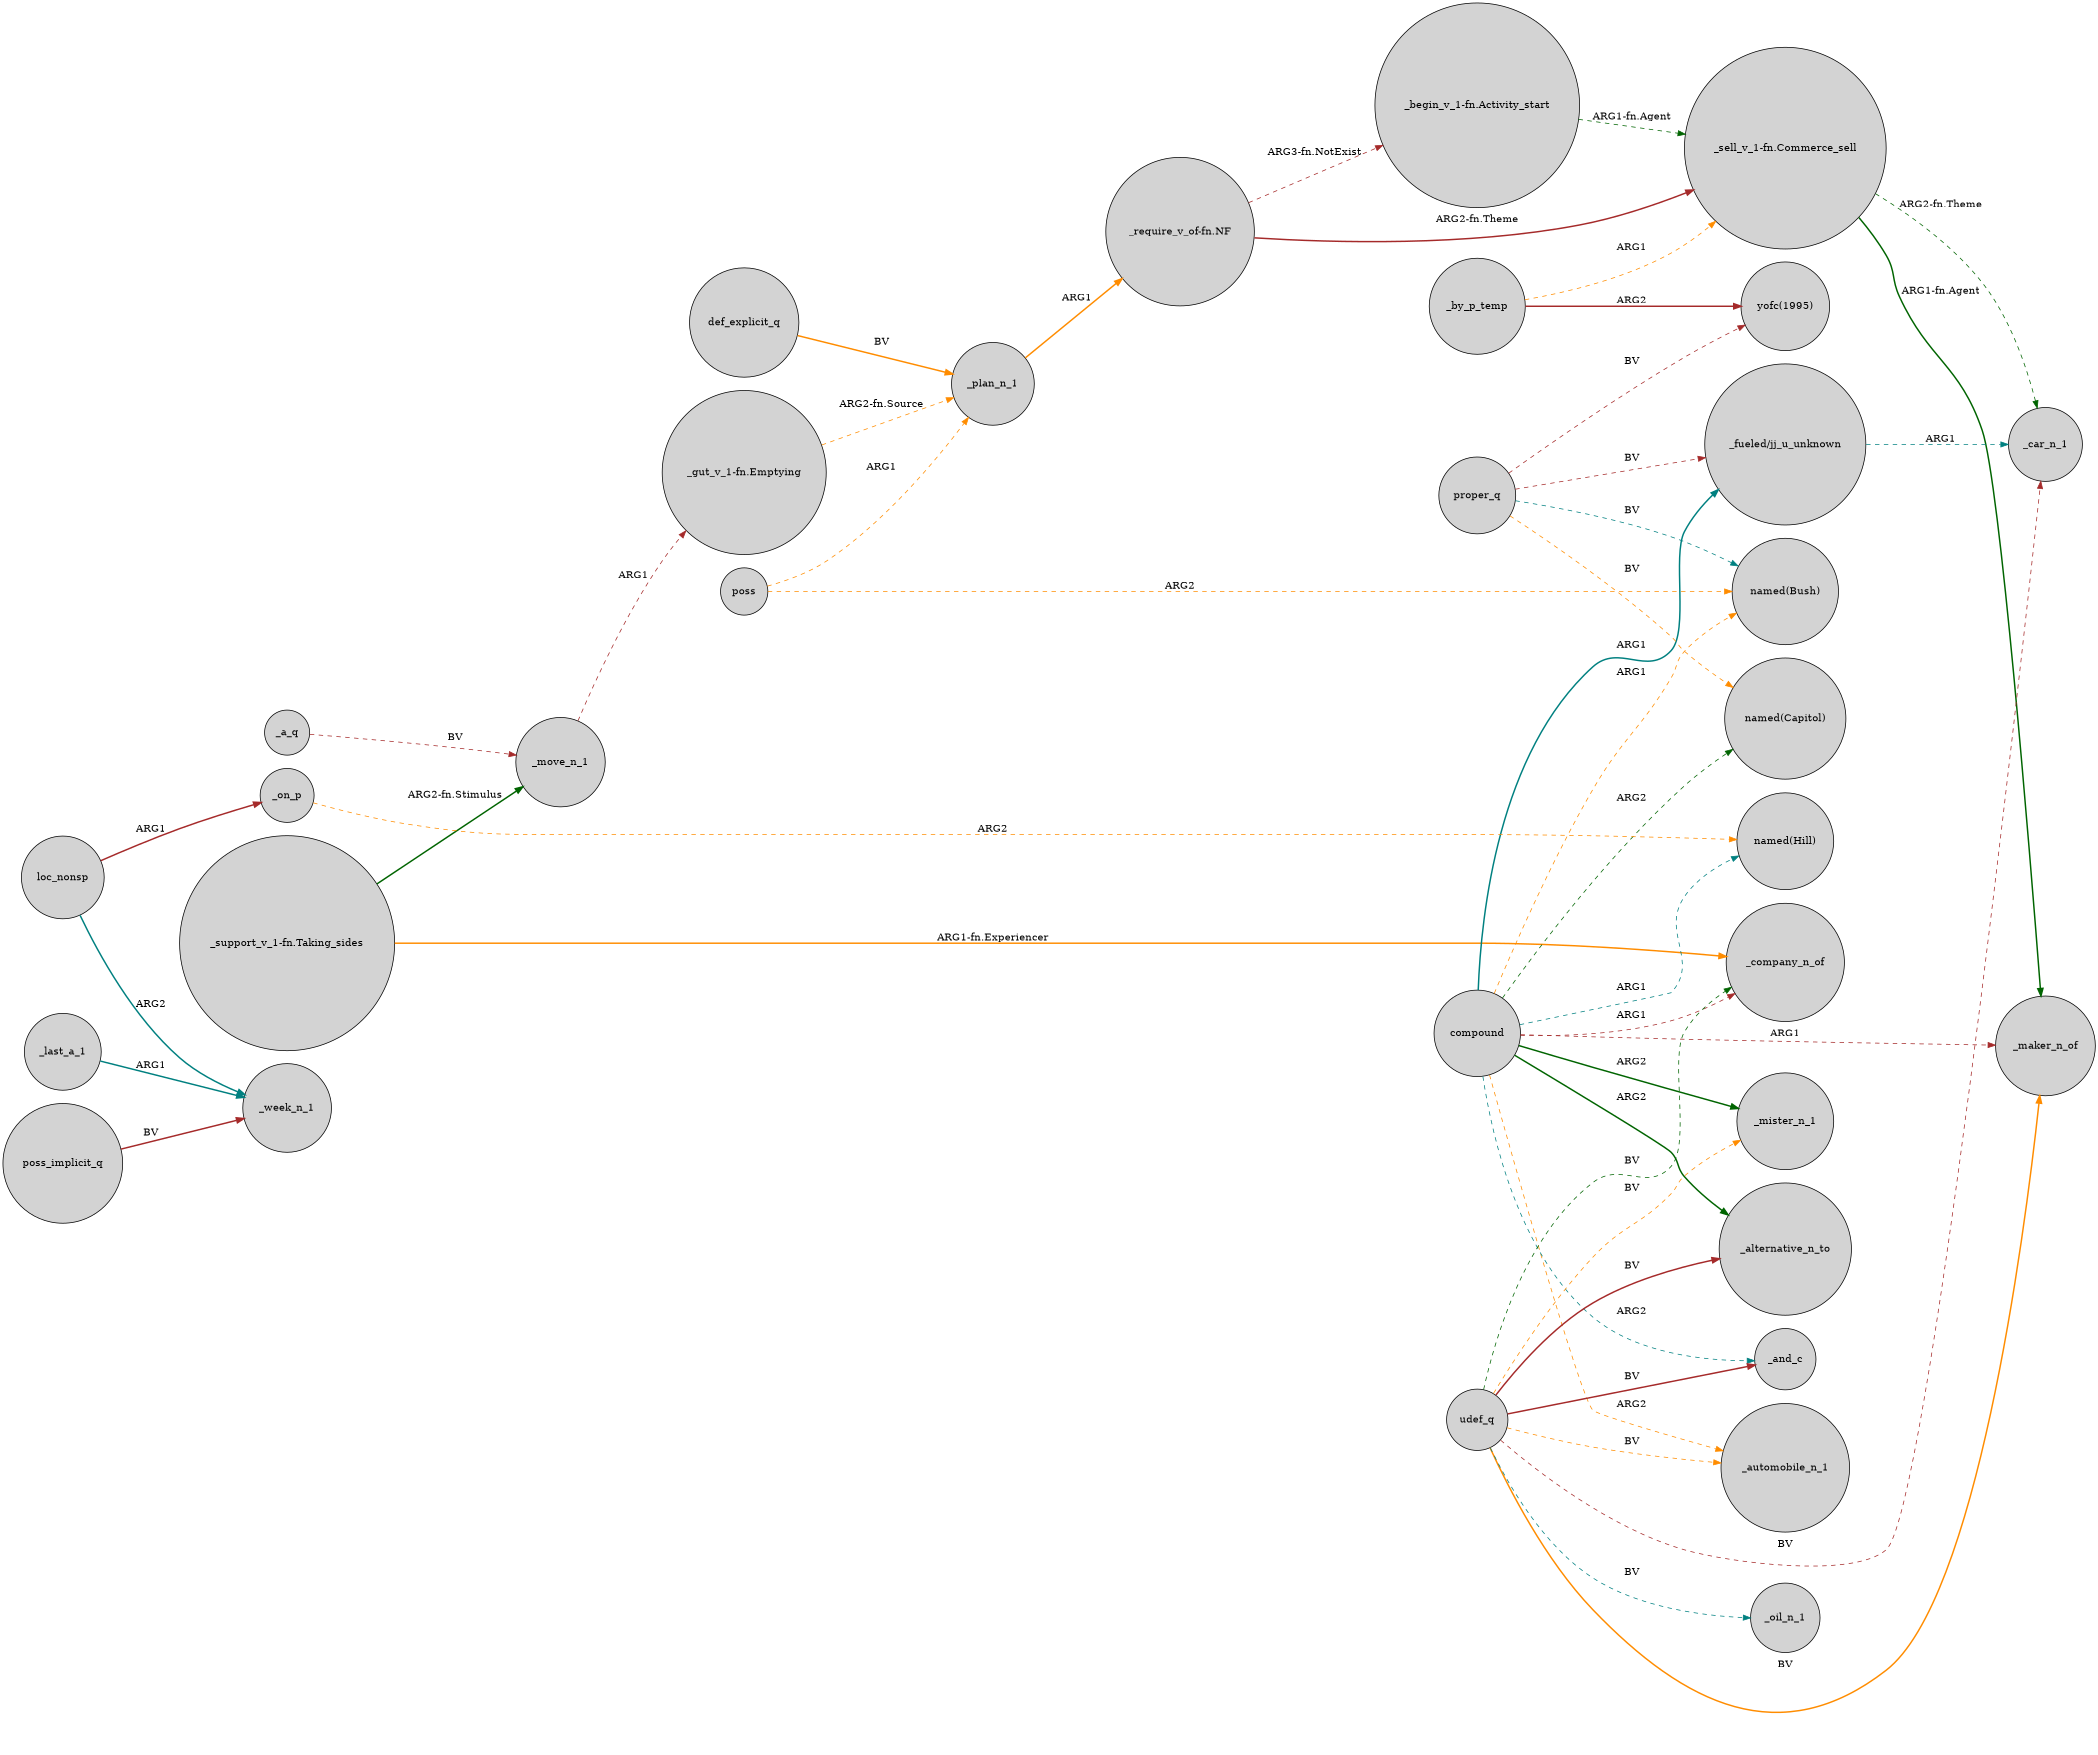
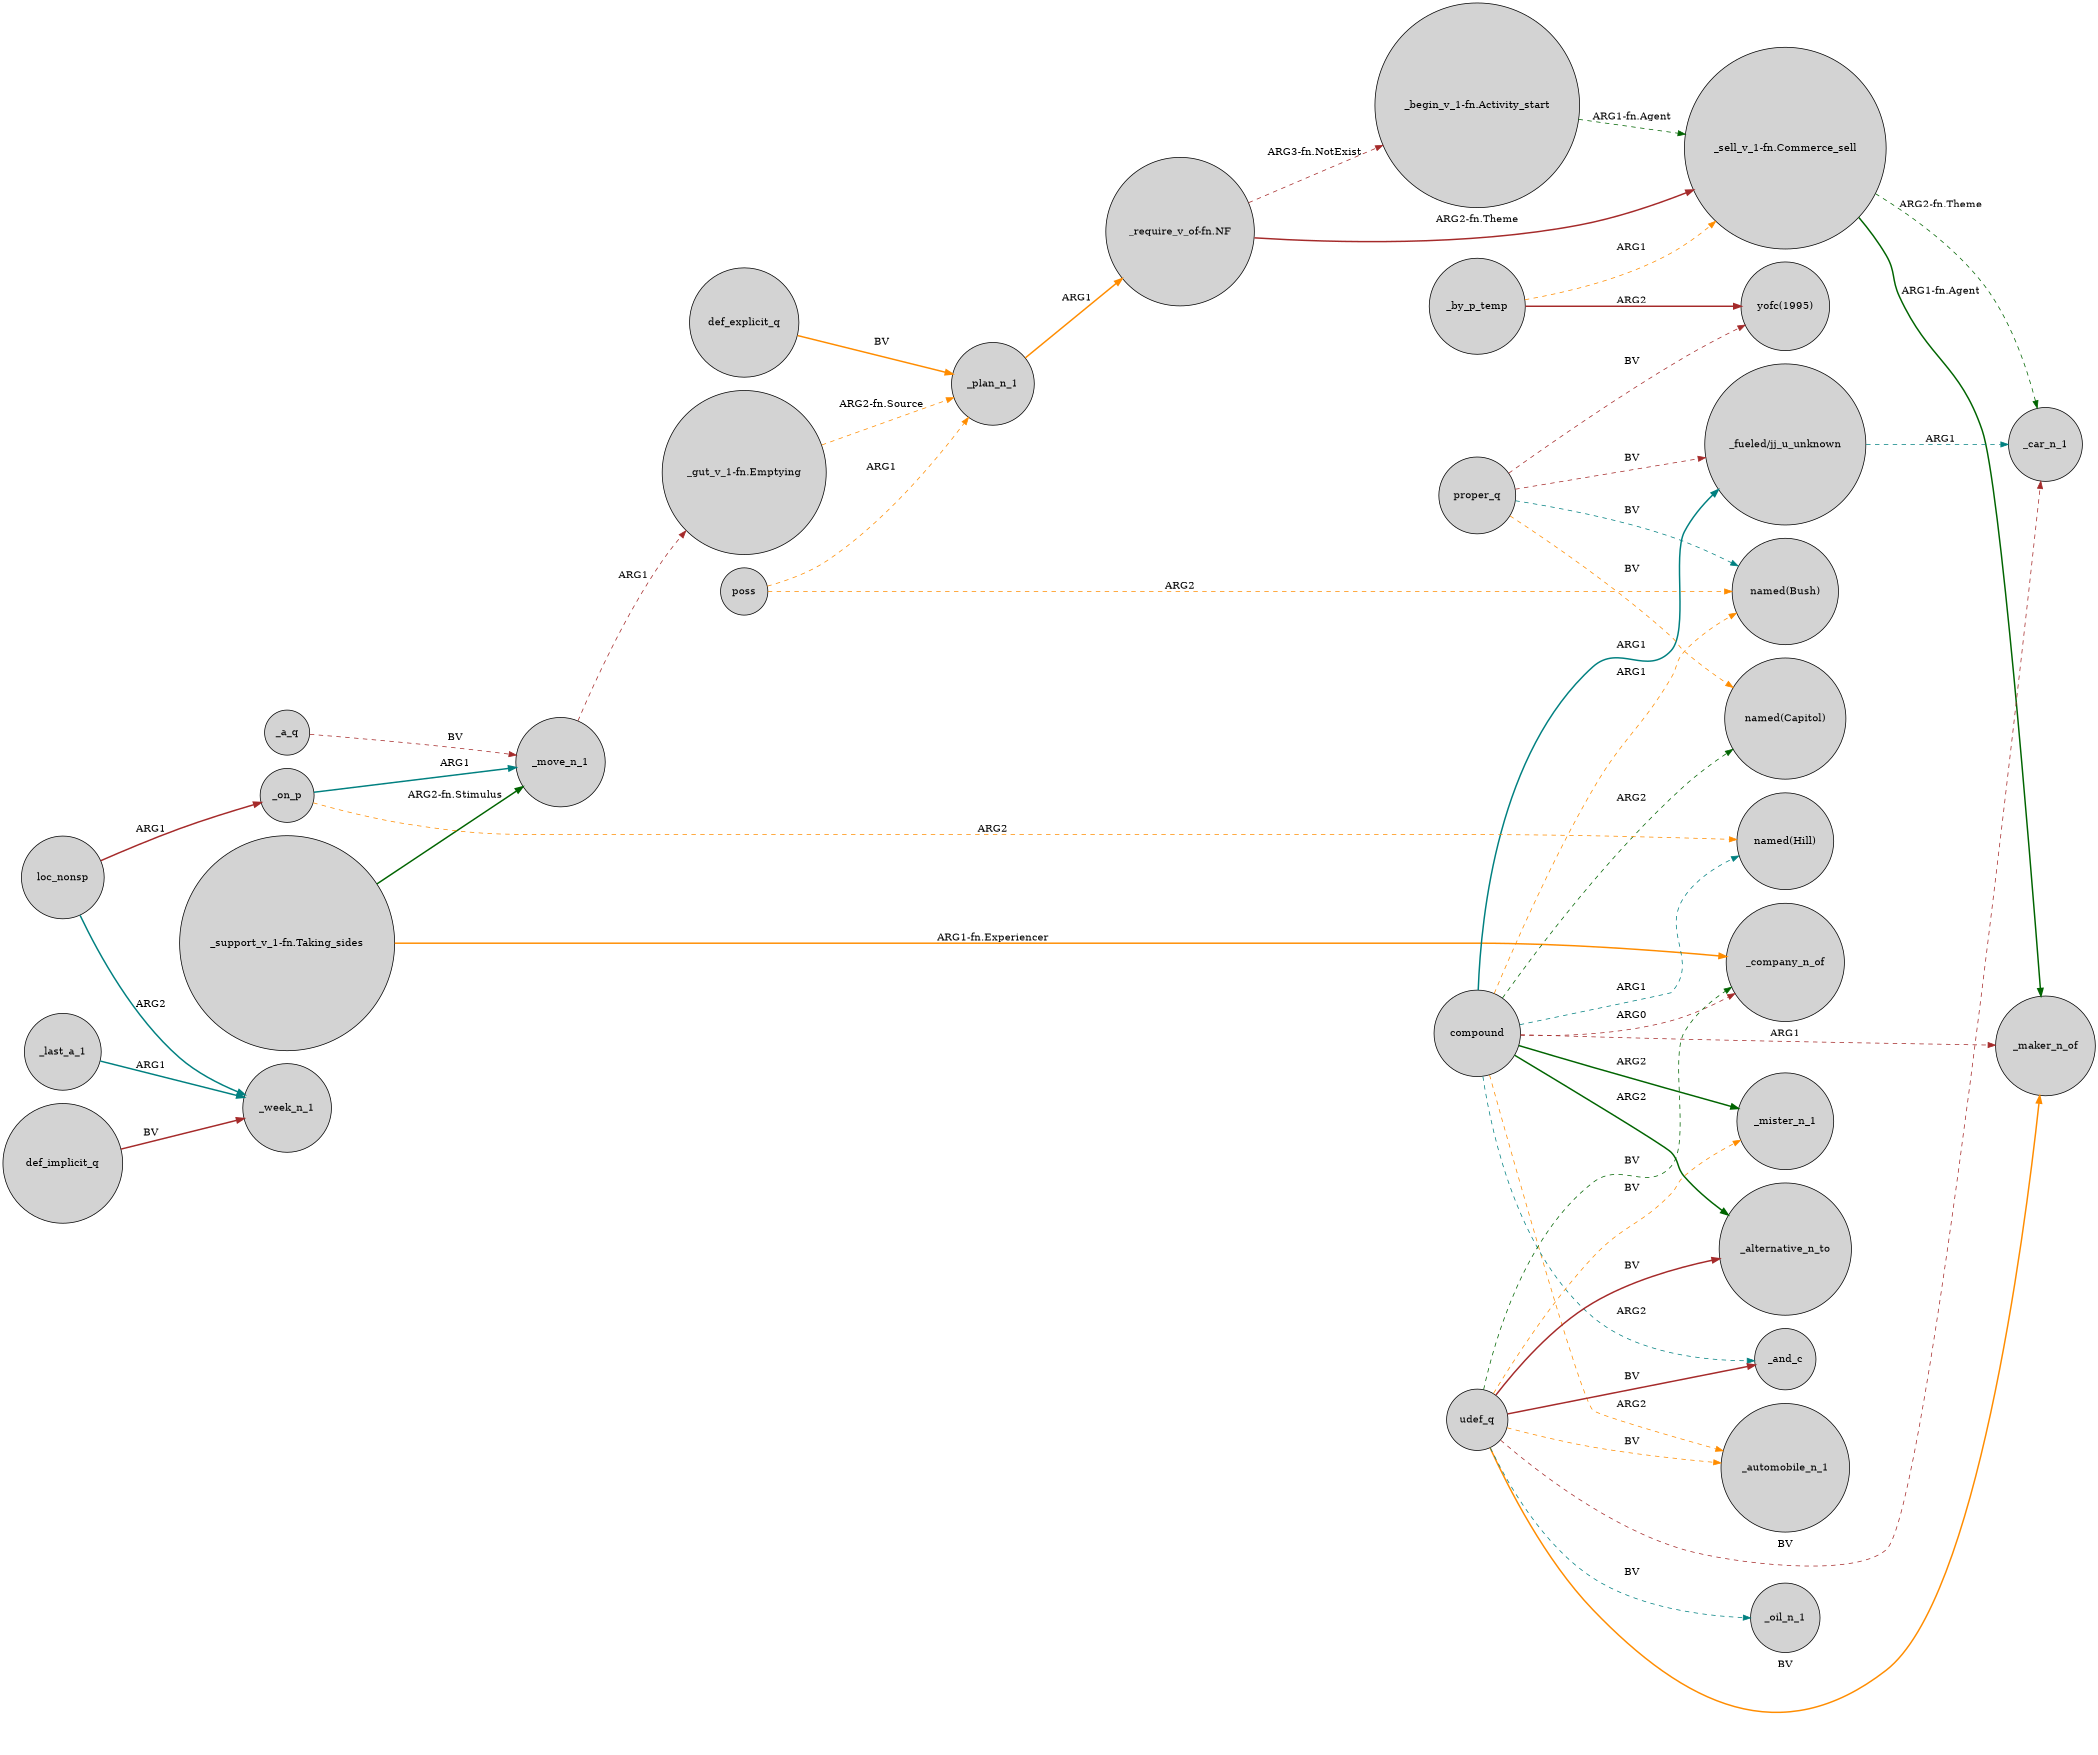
none -> (411, 780)
(1632, 1015) -> (1632, 1015)
(63, 1163) -> (63, 1163)
